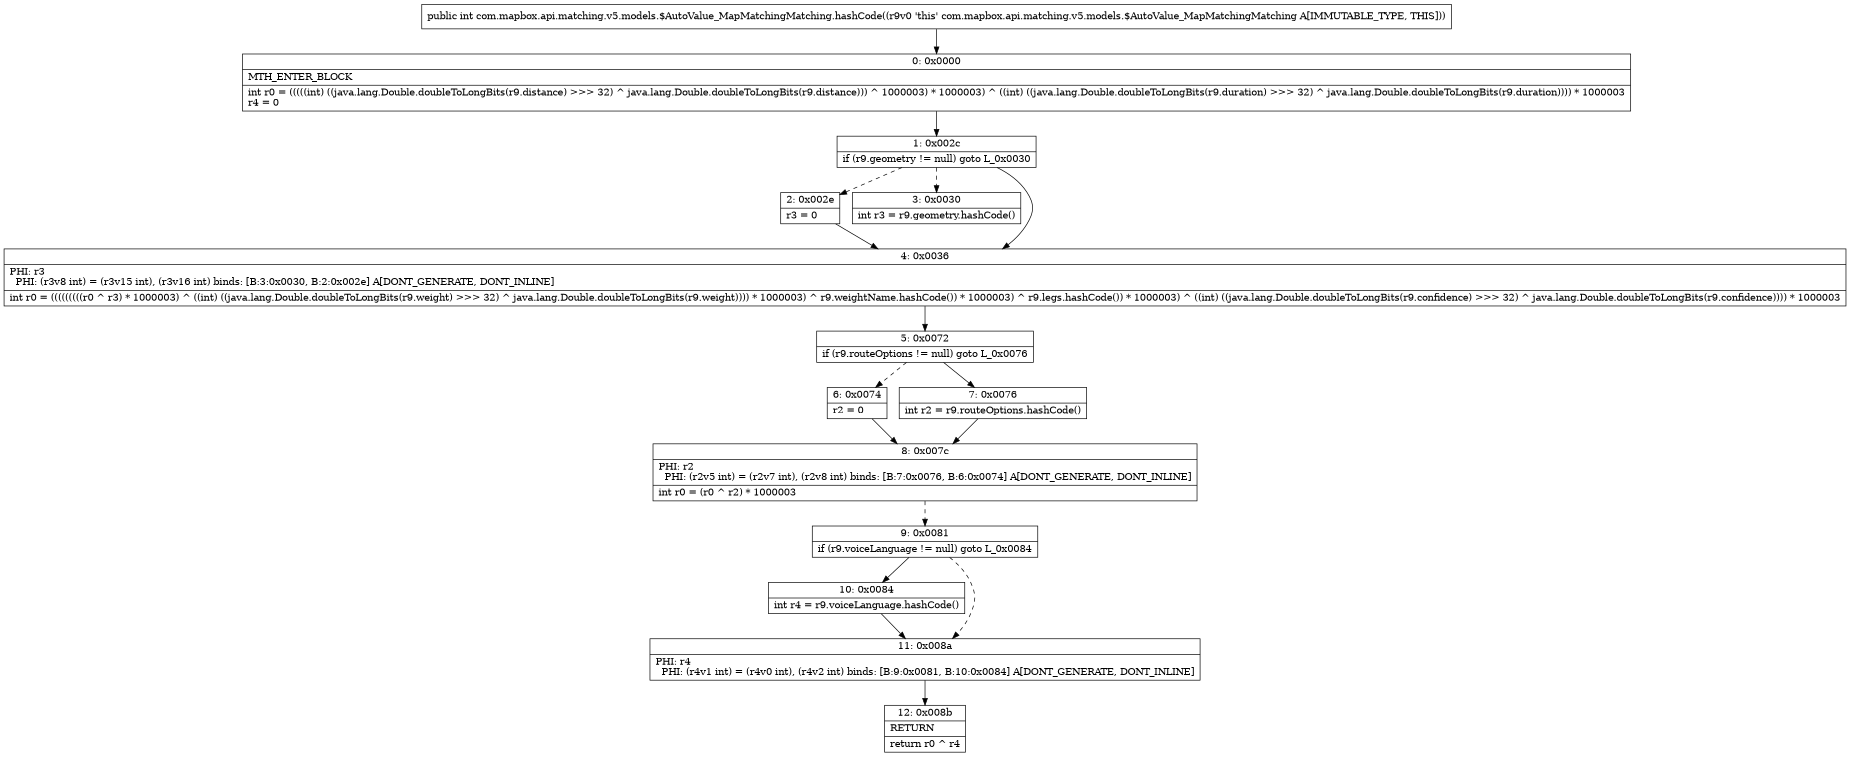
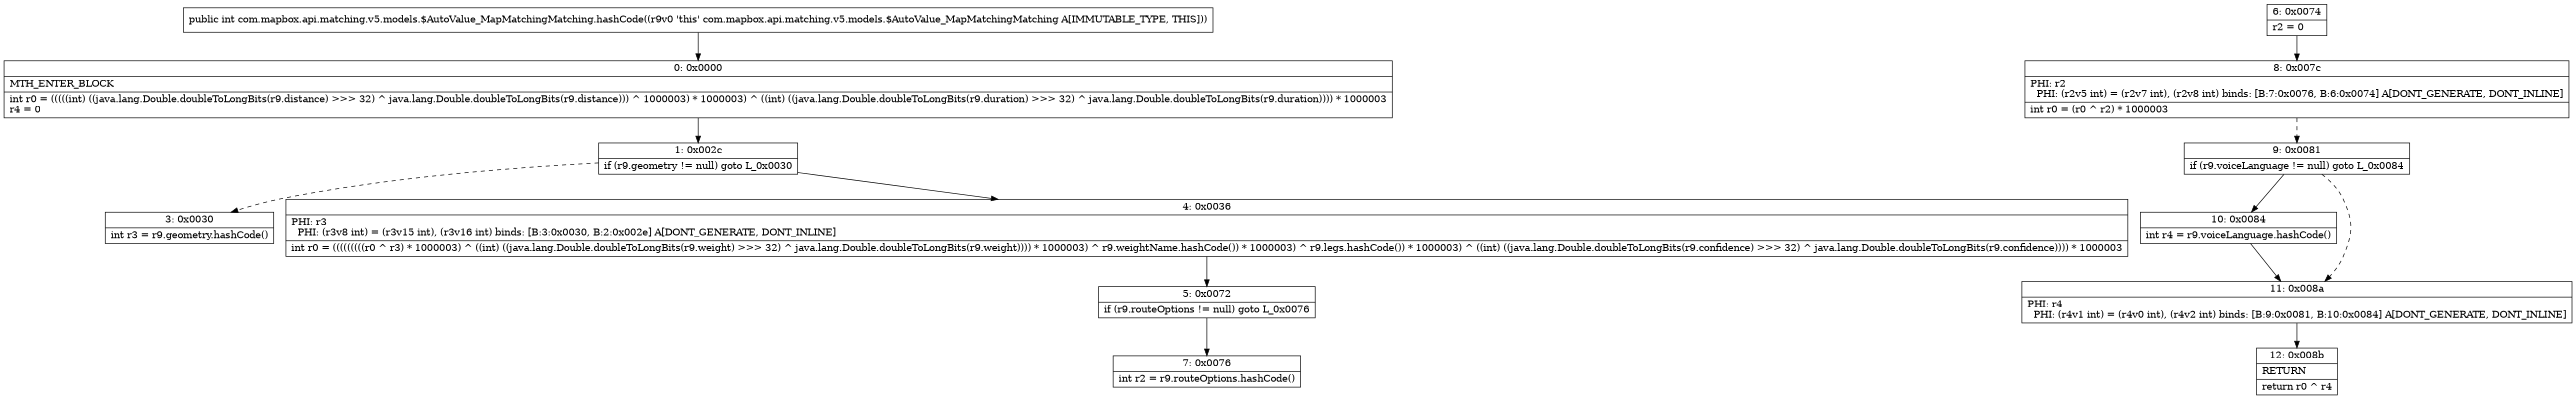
(810, 208) -> none
(894, 373) -> none
(968, 429) -> none
